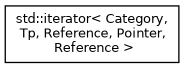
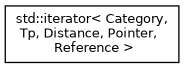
(92, 34) -> (92, 34)
